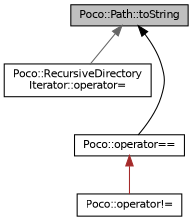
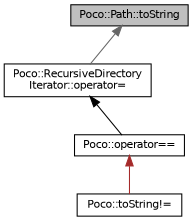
(164, 86) -> (109, 120)
(129, 205) -> (129, 205)
